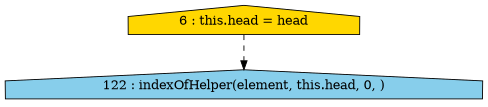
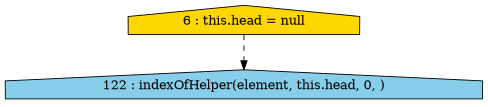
(244, 21) -> (244, 21)
